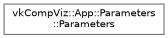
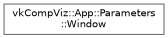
(84, 19) -> (84, 19)
